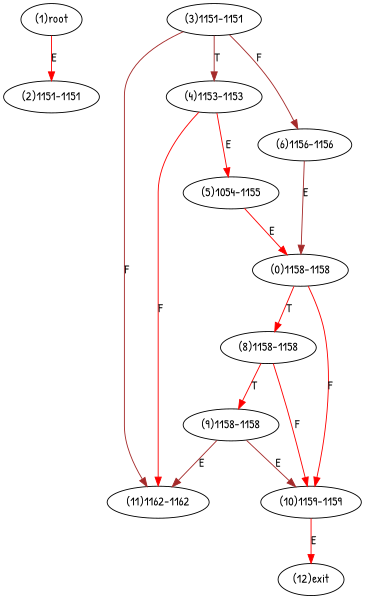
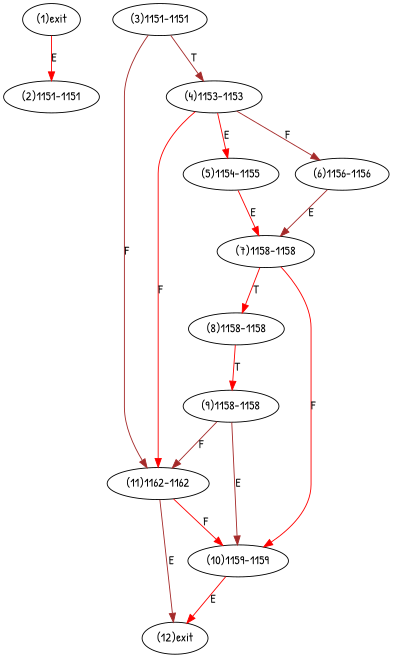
(52, 20) -> (52, 20)
(266, 75) -> (274, 133)
(231, 193) -> (231, 174)
(300, 270) -> (266, 252)
(290, 420) -> (195, 519)
(202, 464) -> (202, 445)
none -> (166, 556)
